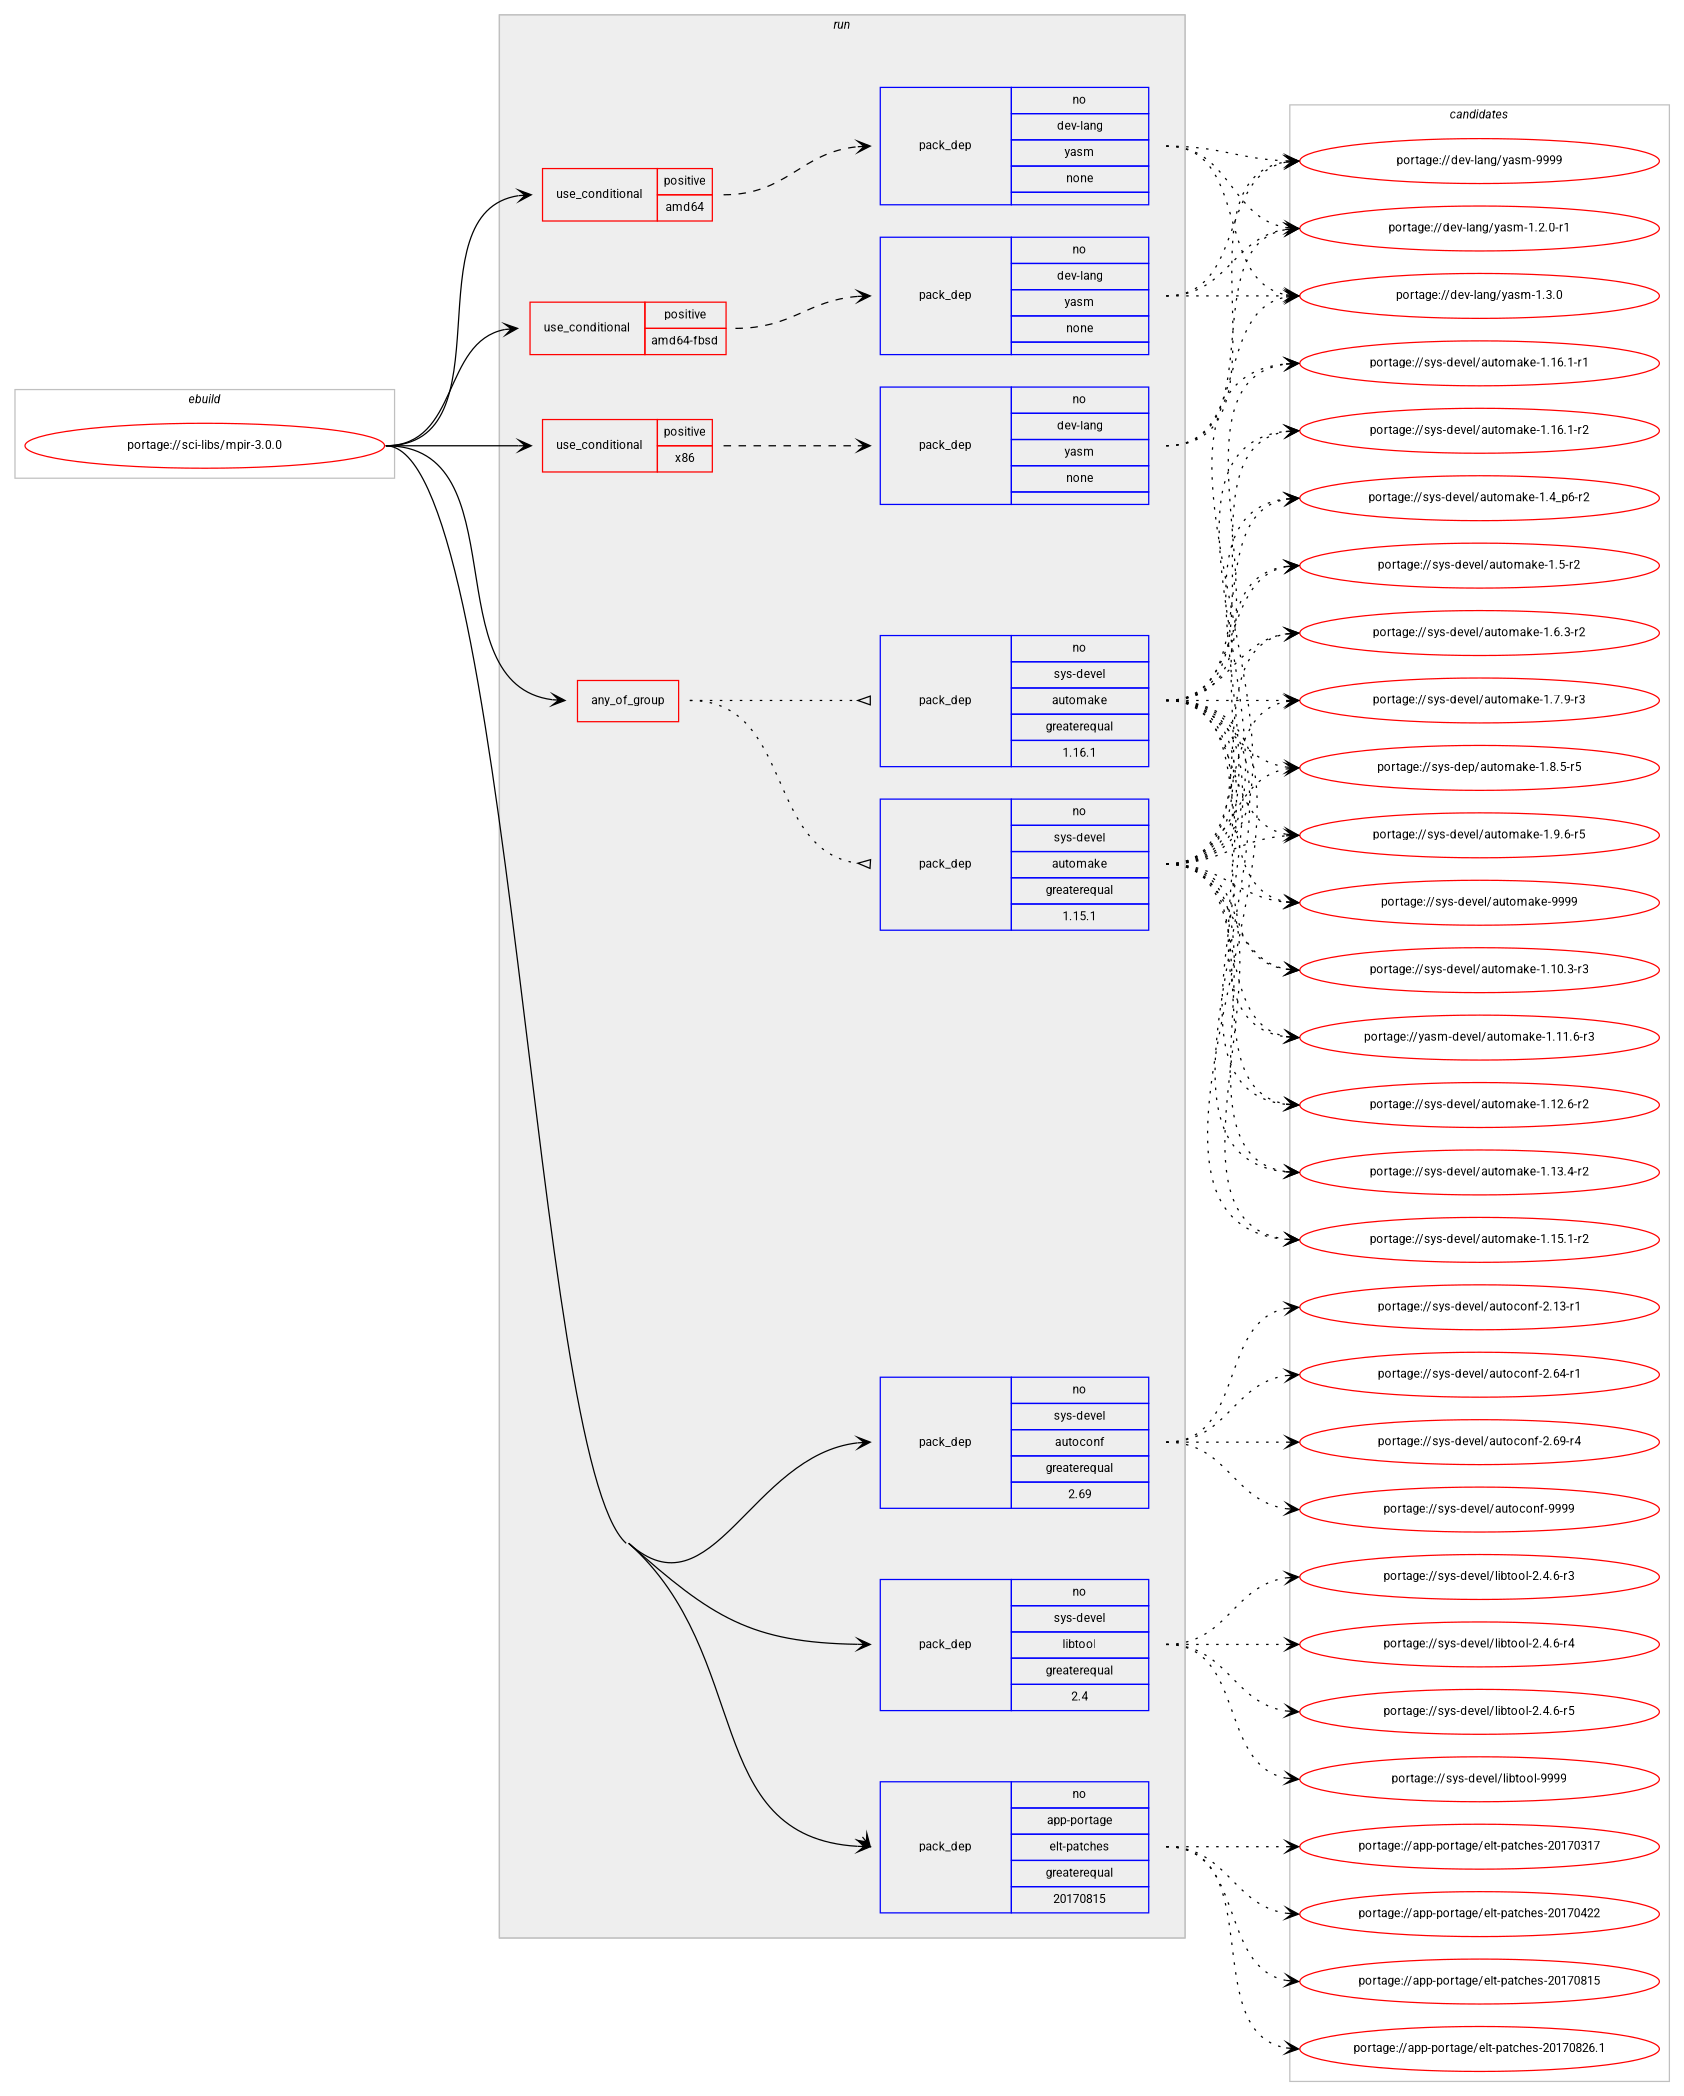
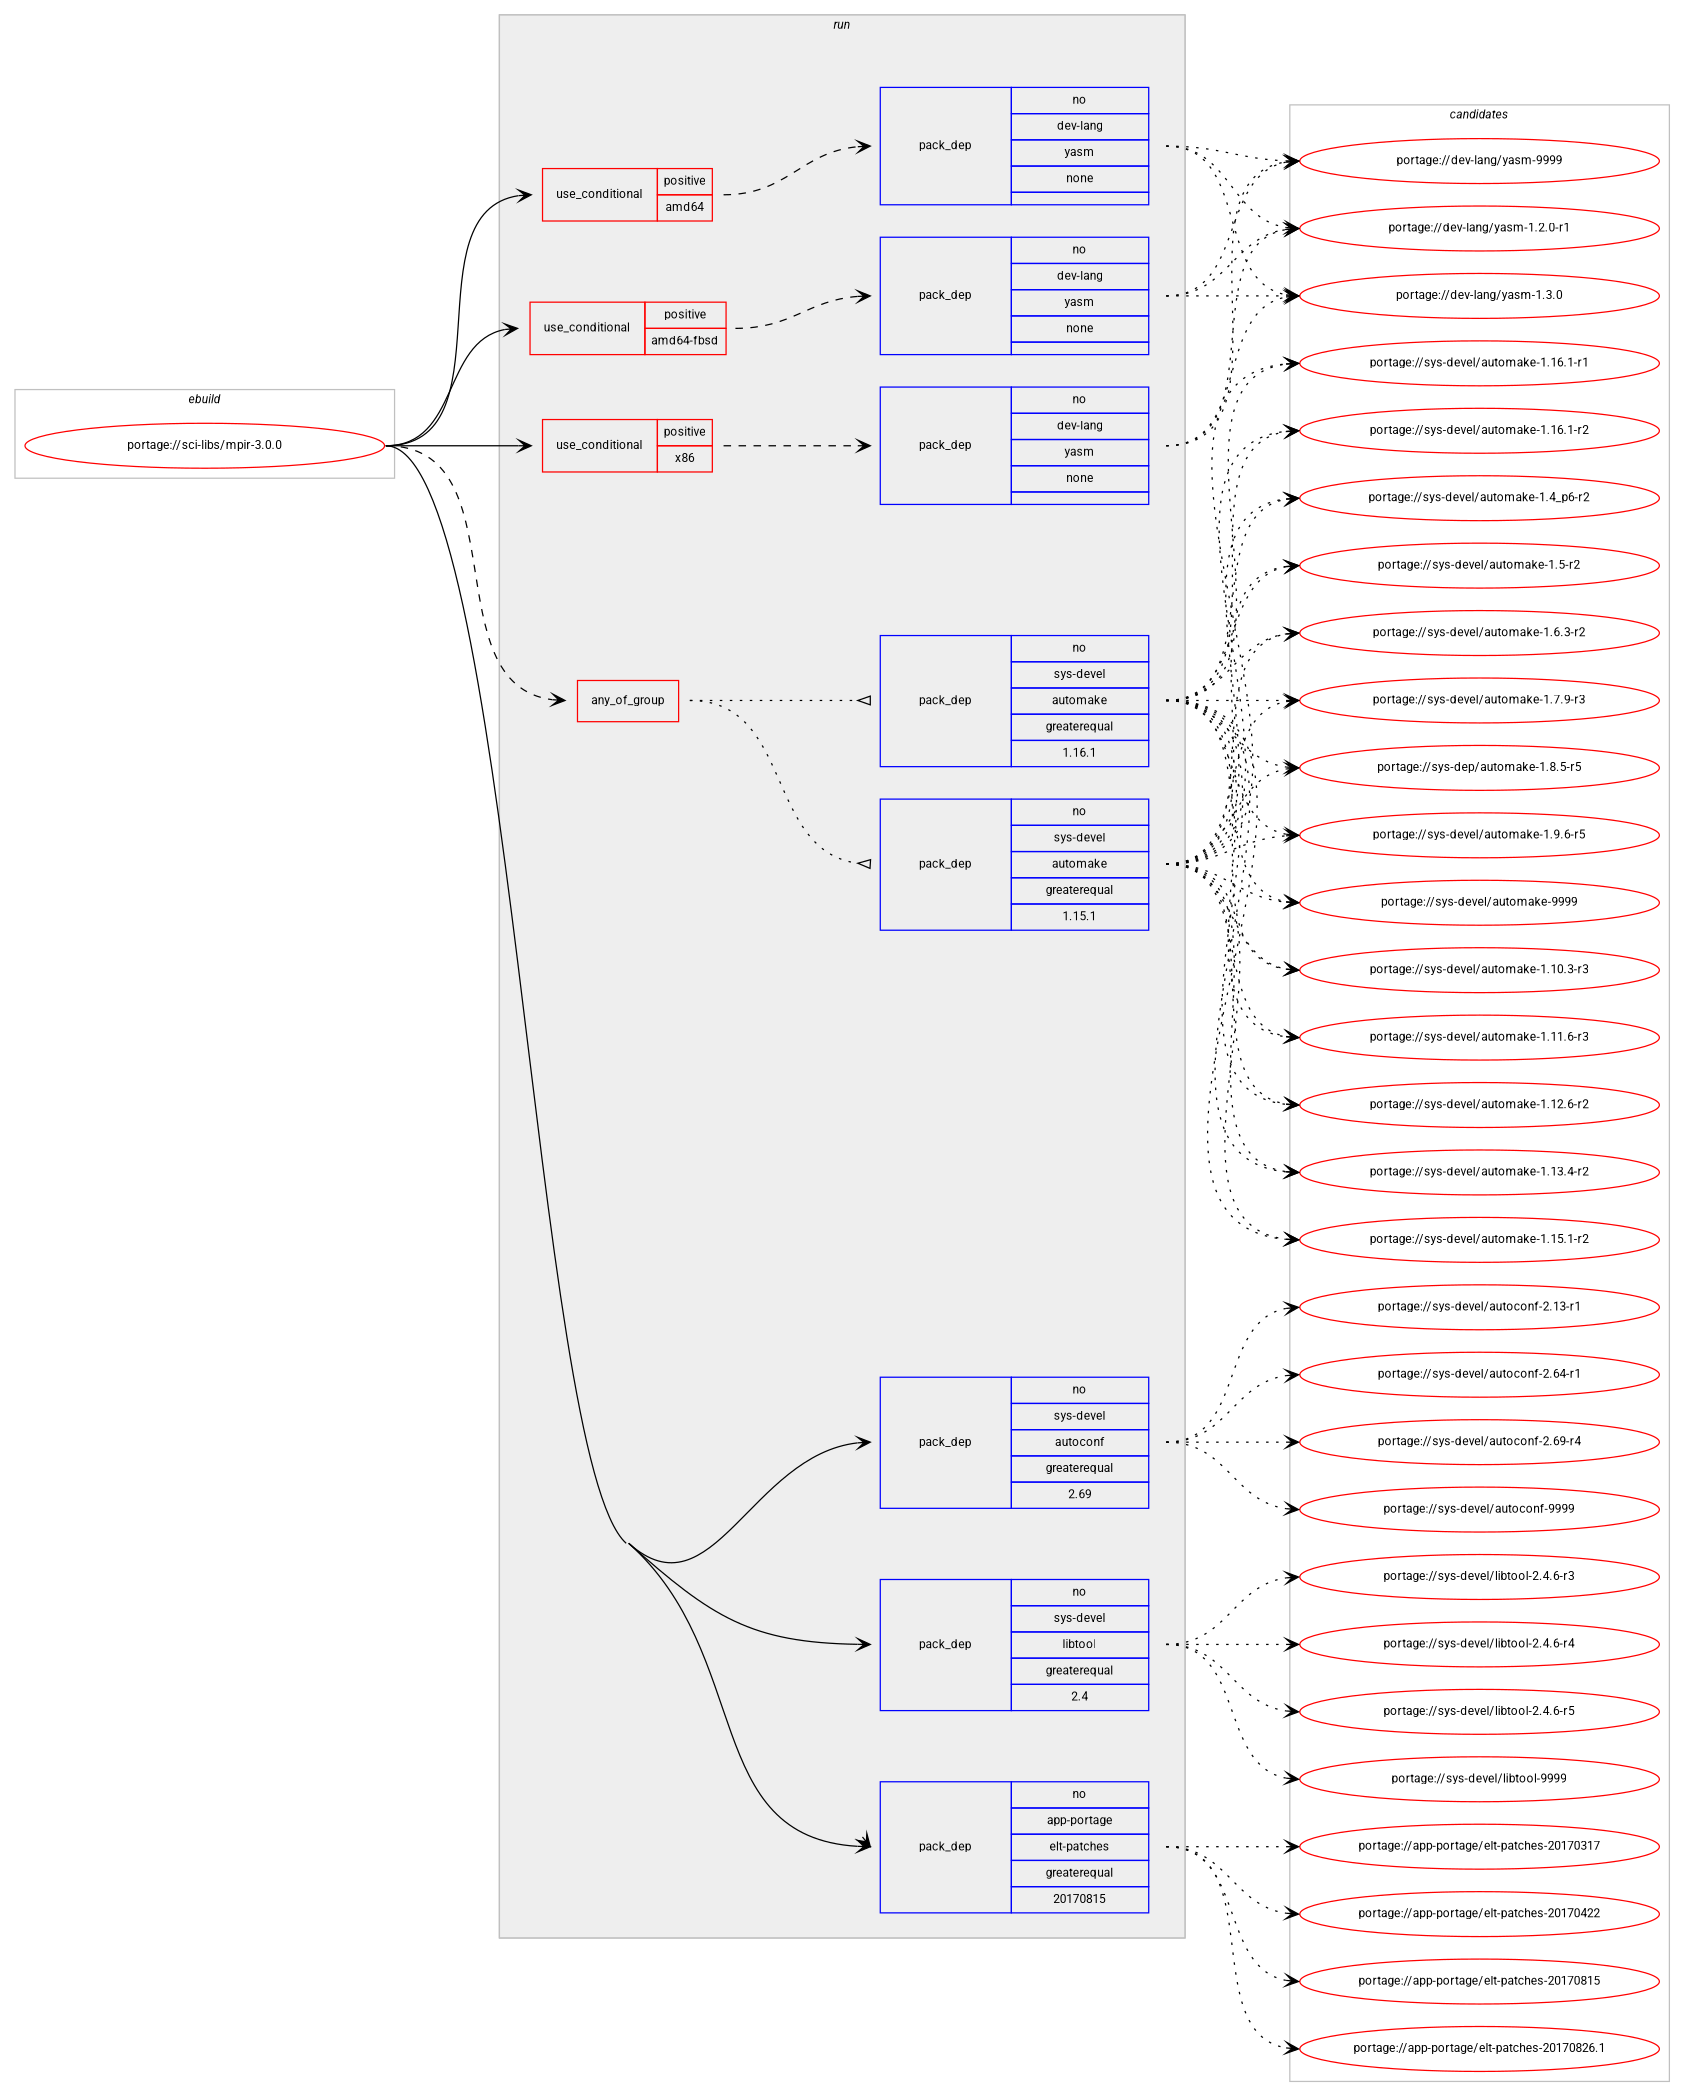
(474, 567) -> (474, 567)
(1480, 1038) -> (1480, 1038)
